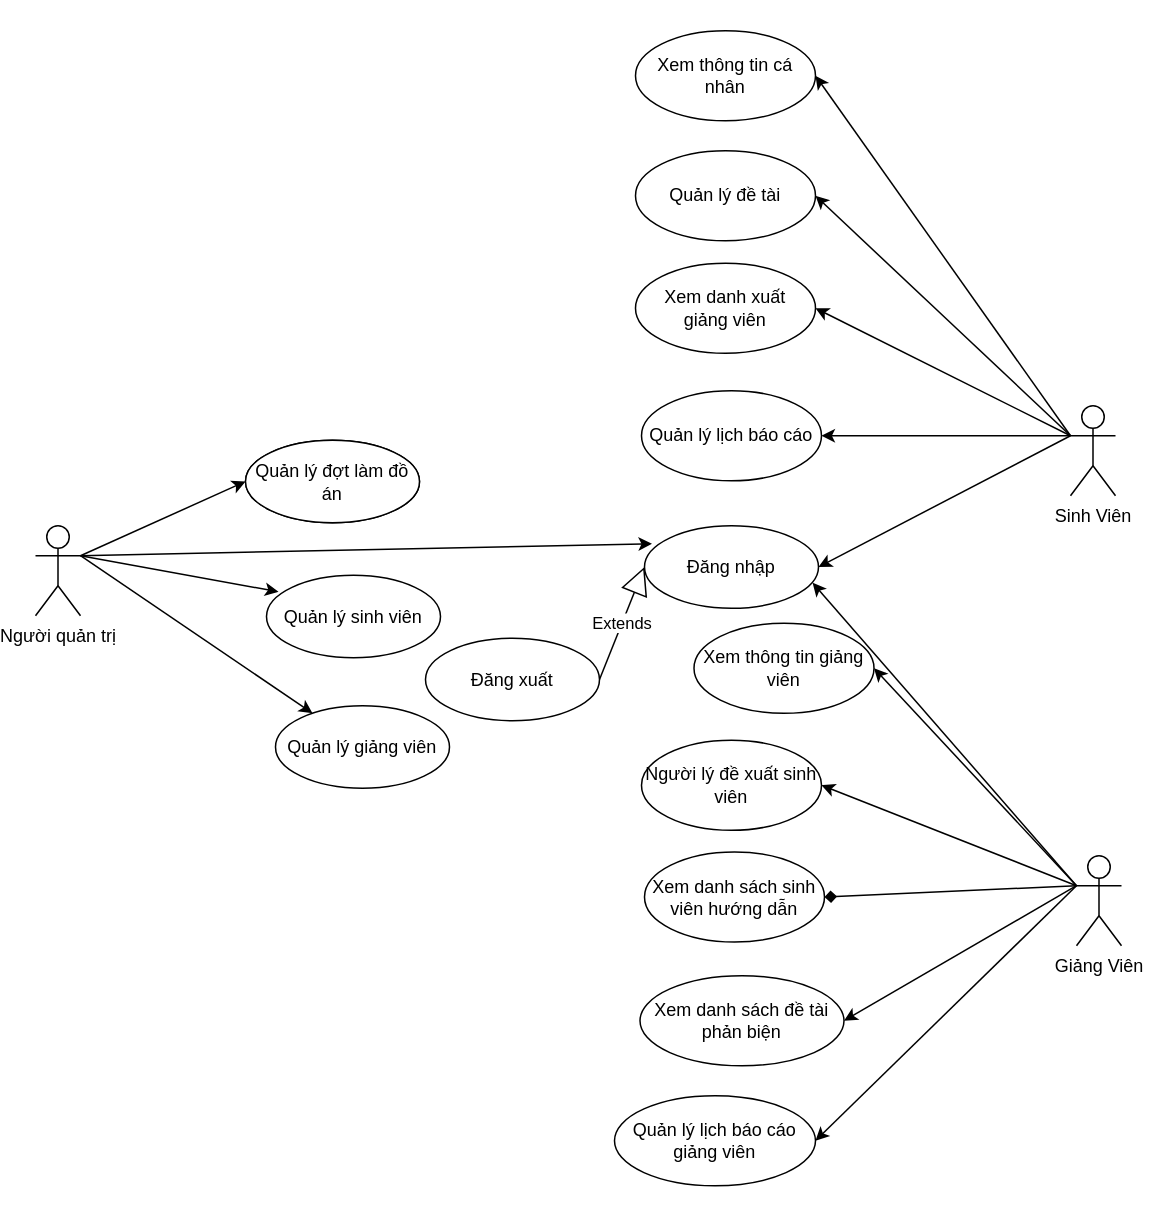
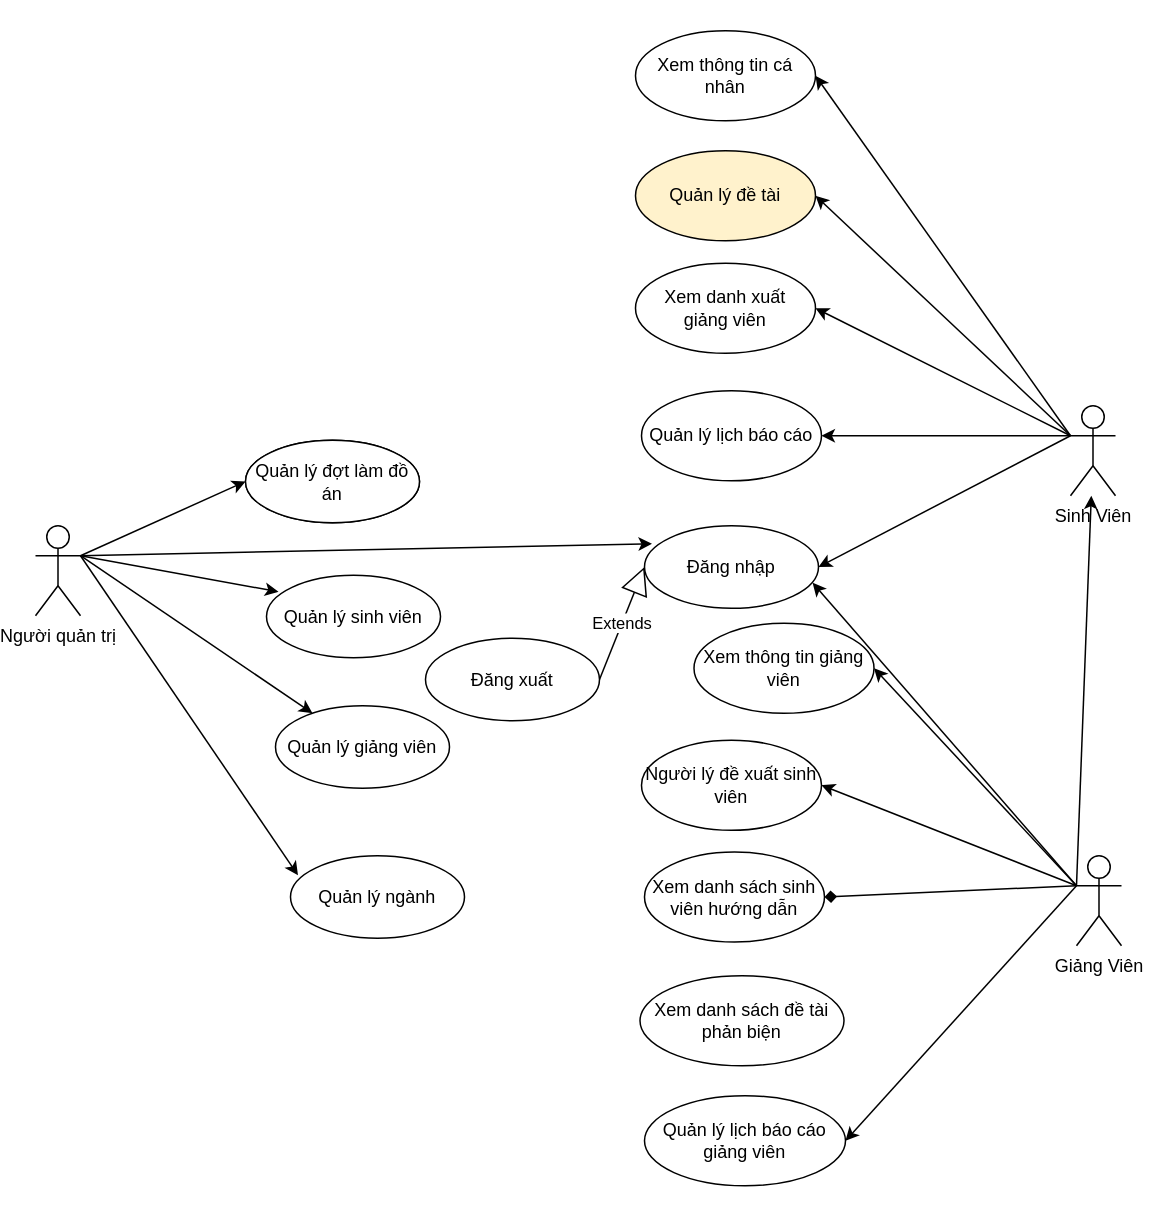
(725, 196) -> (725, 196)
none -> (188, 714)
none -> (377, 897)
(960, 953) -> (1084, 694)
(715, 1141) -> (745, 1141)
